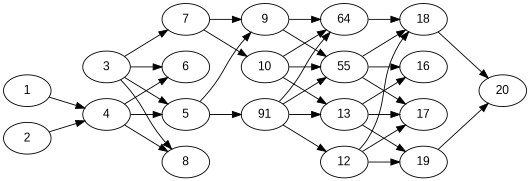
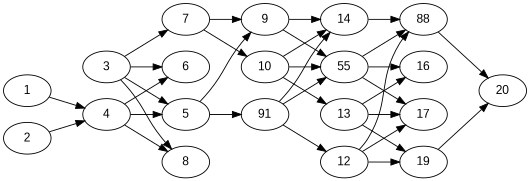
(344, 19) -> (344, 19)
(424, 19) -> (424, 19)
(300, 114) -> none
